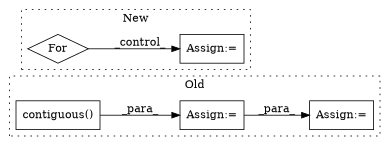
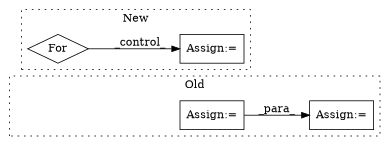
(58, 115) -> none
